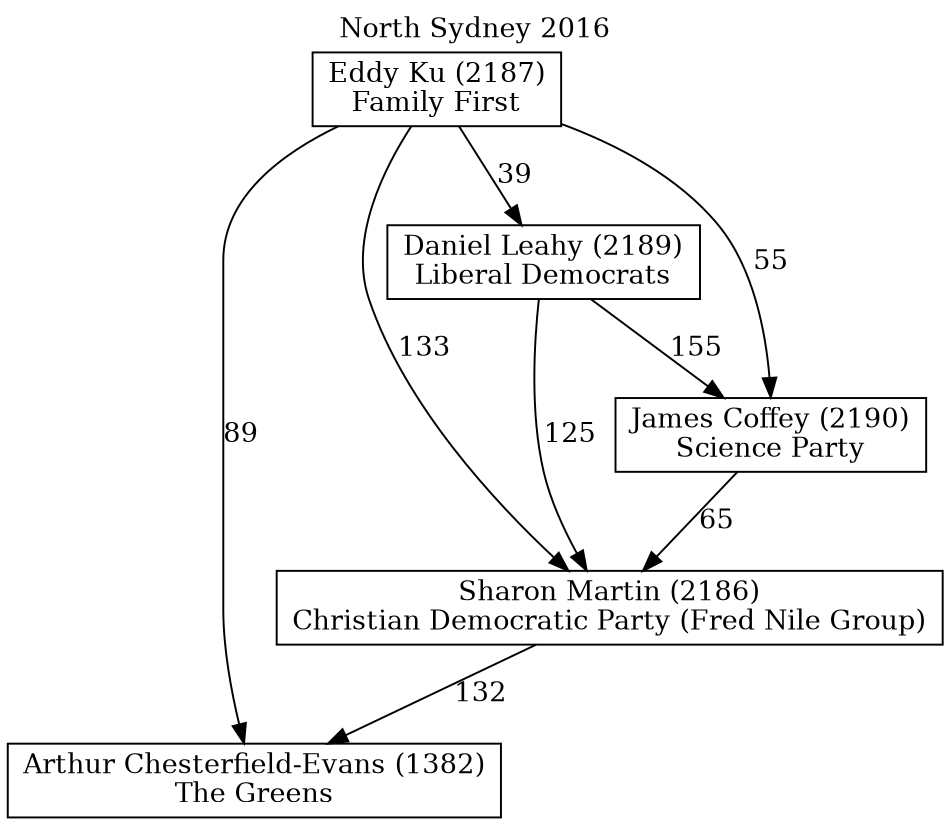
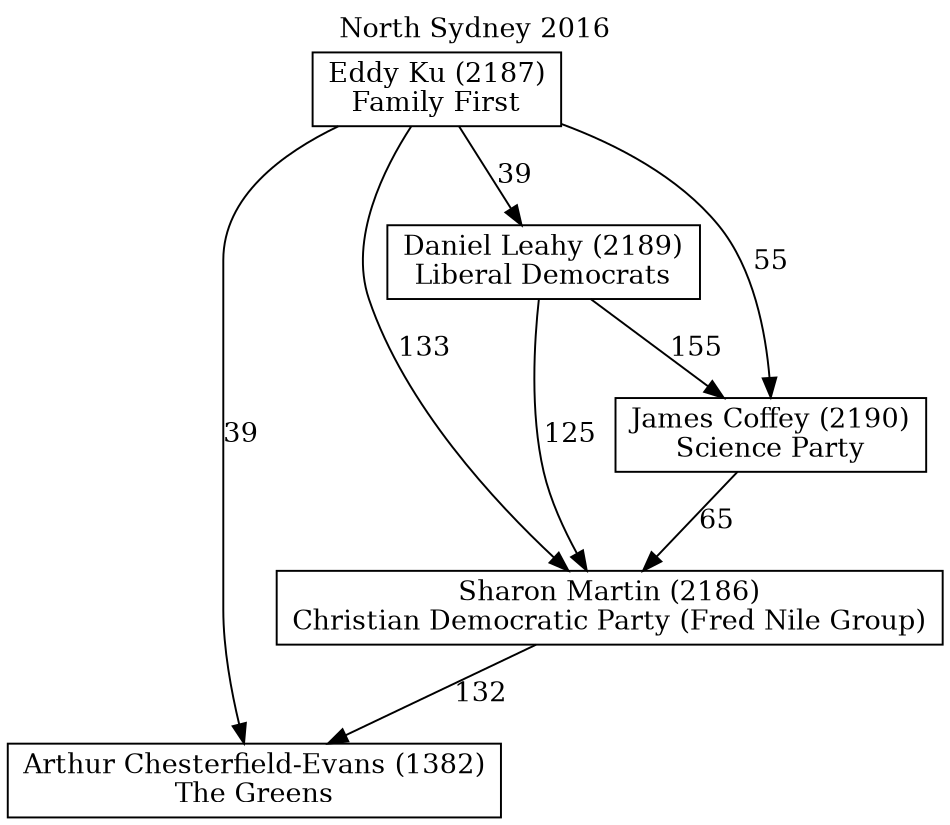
(242, 435) -> (242, 435)
